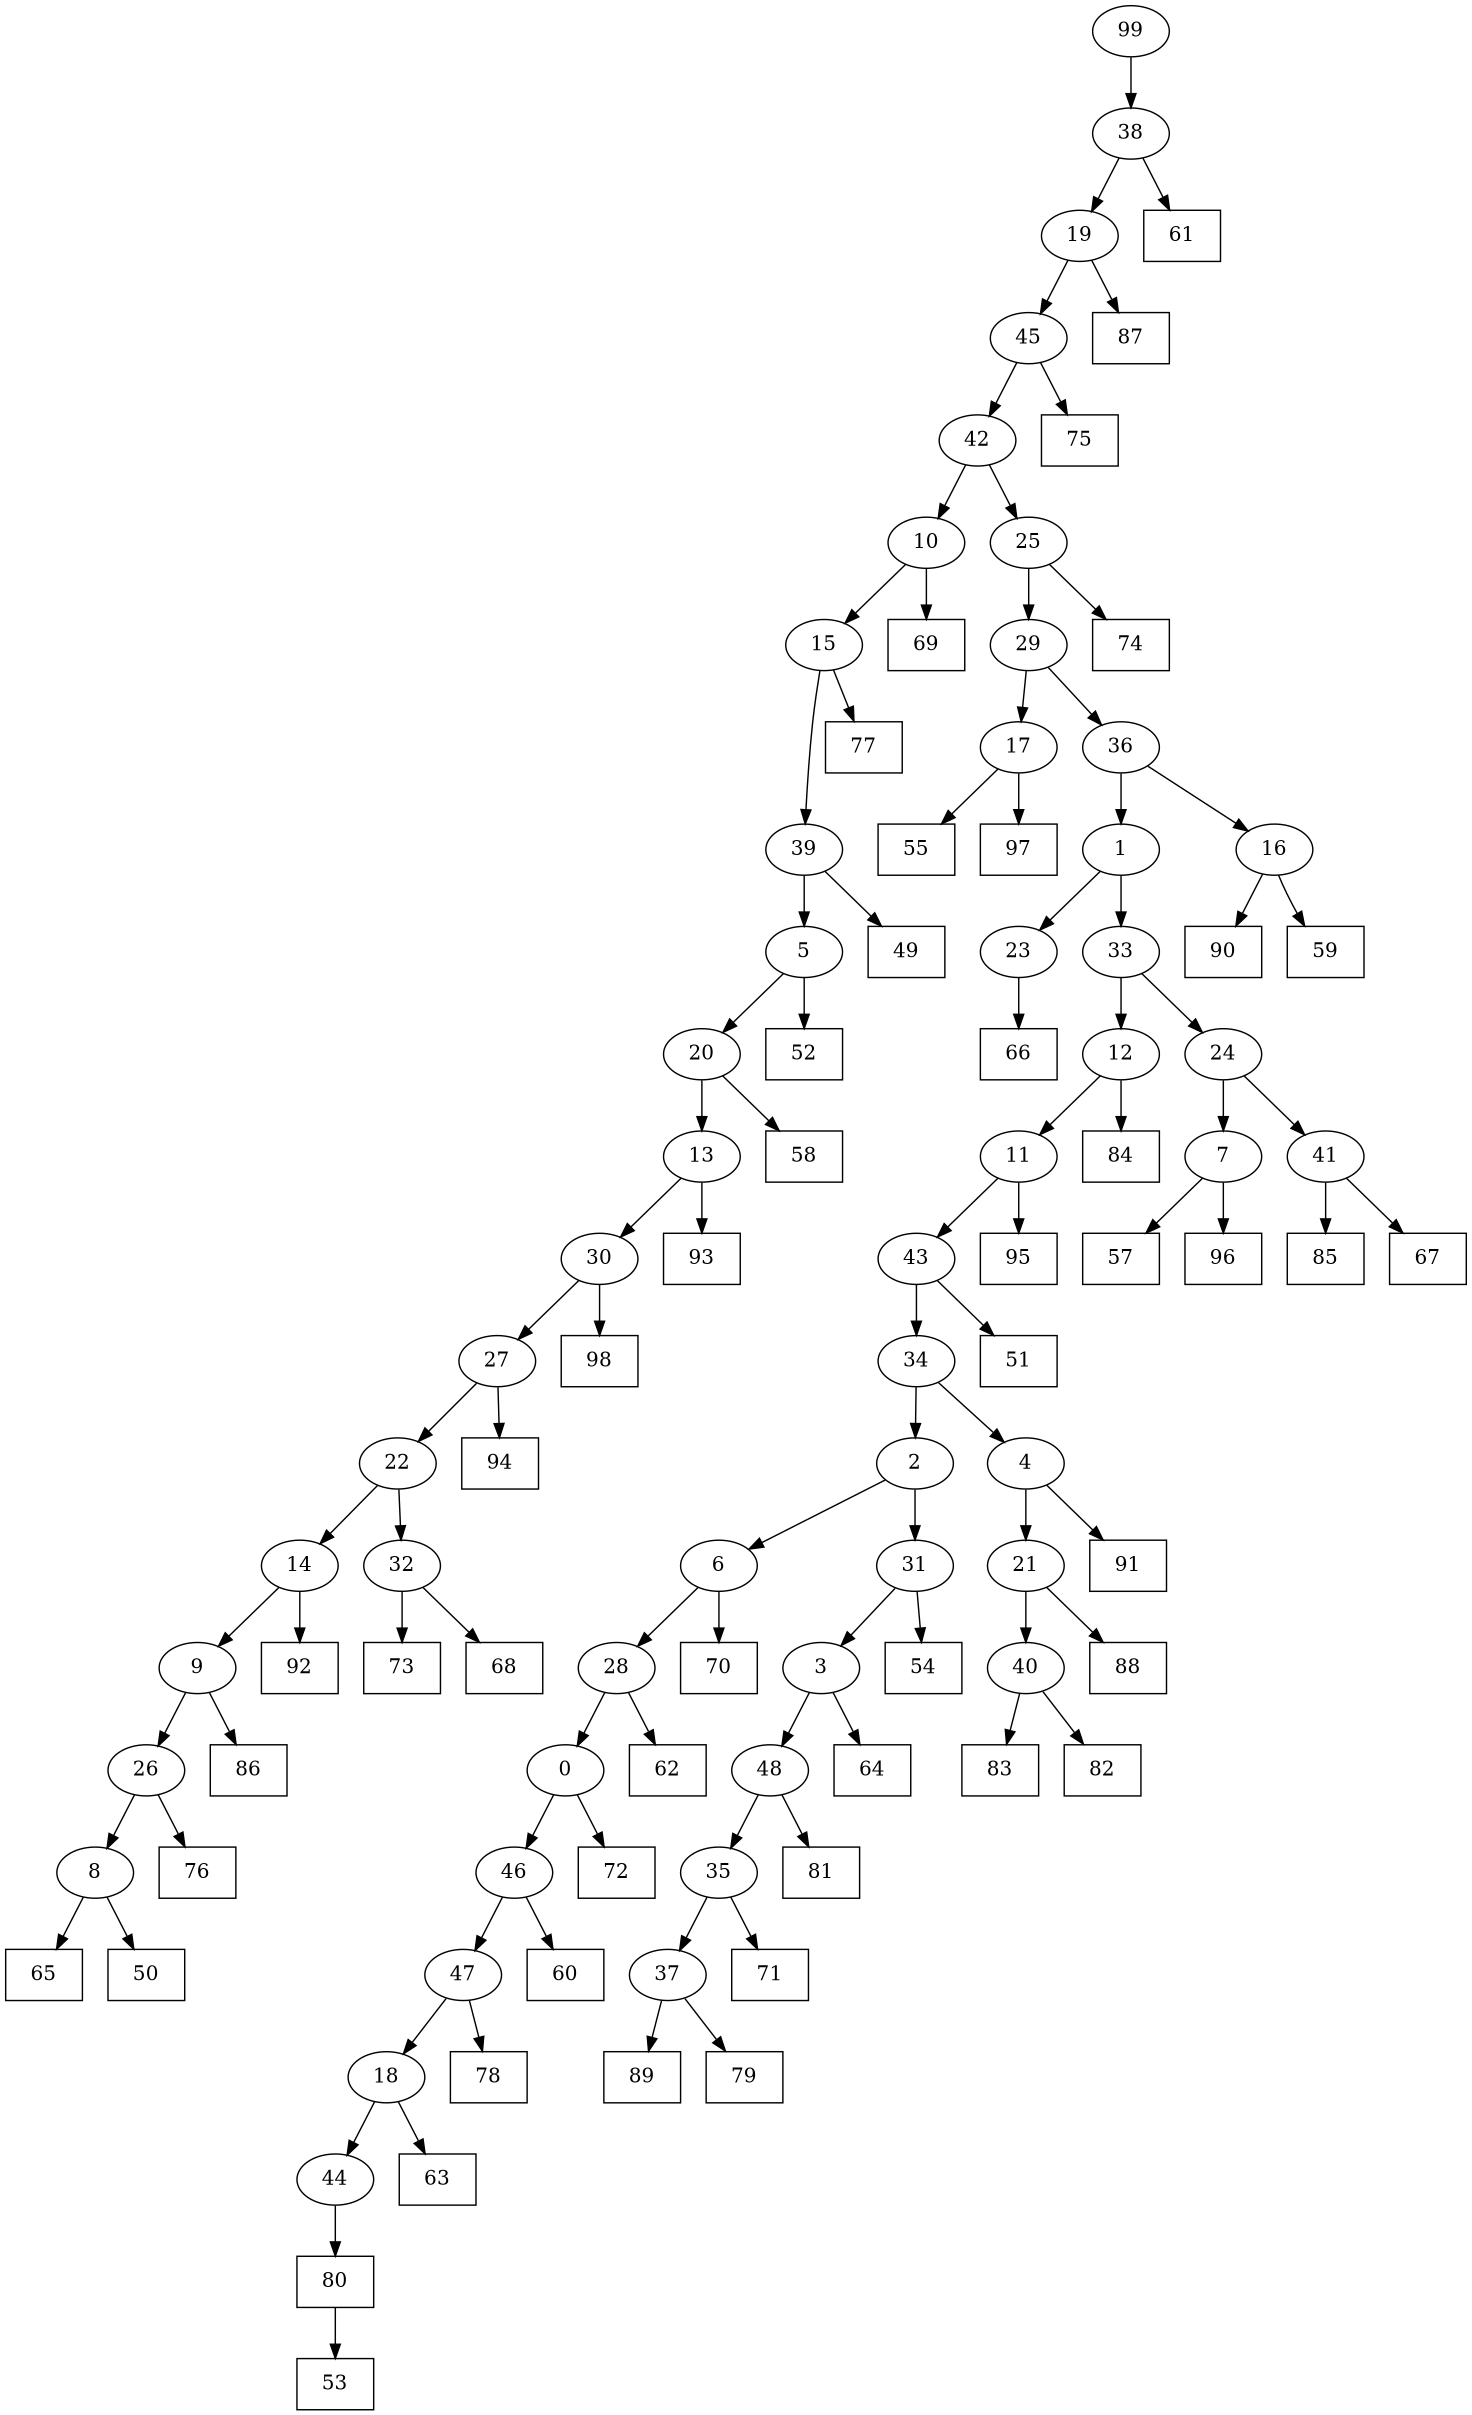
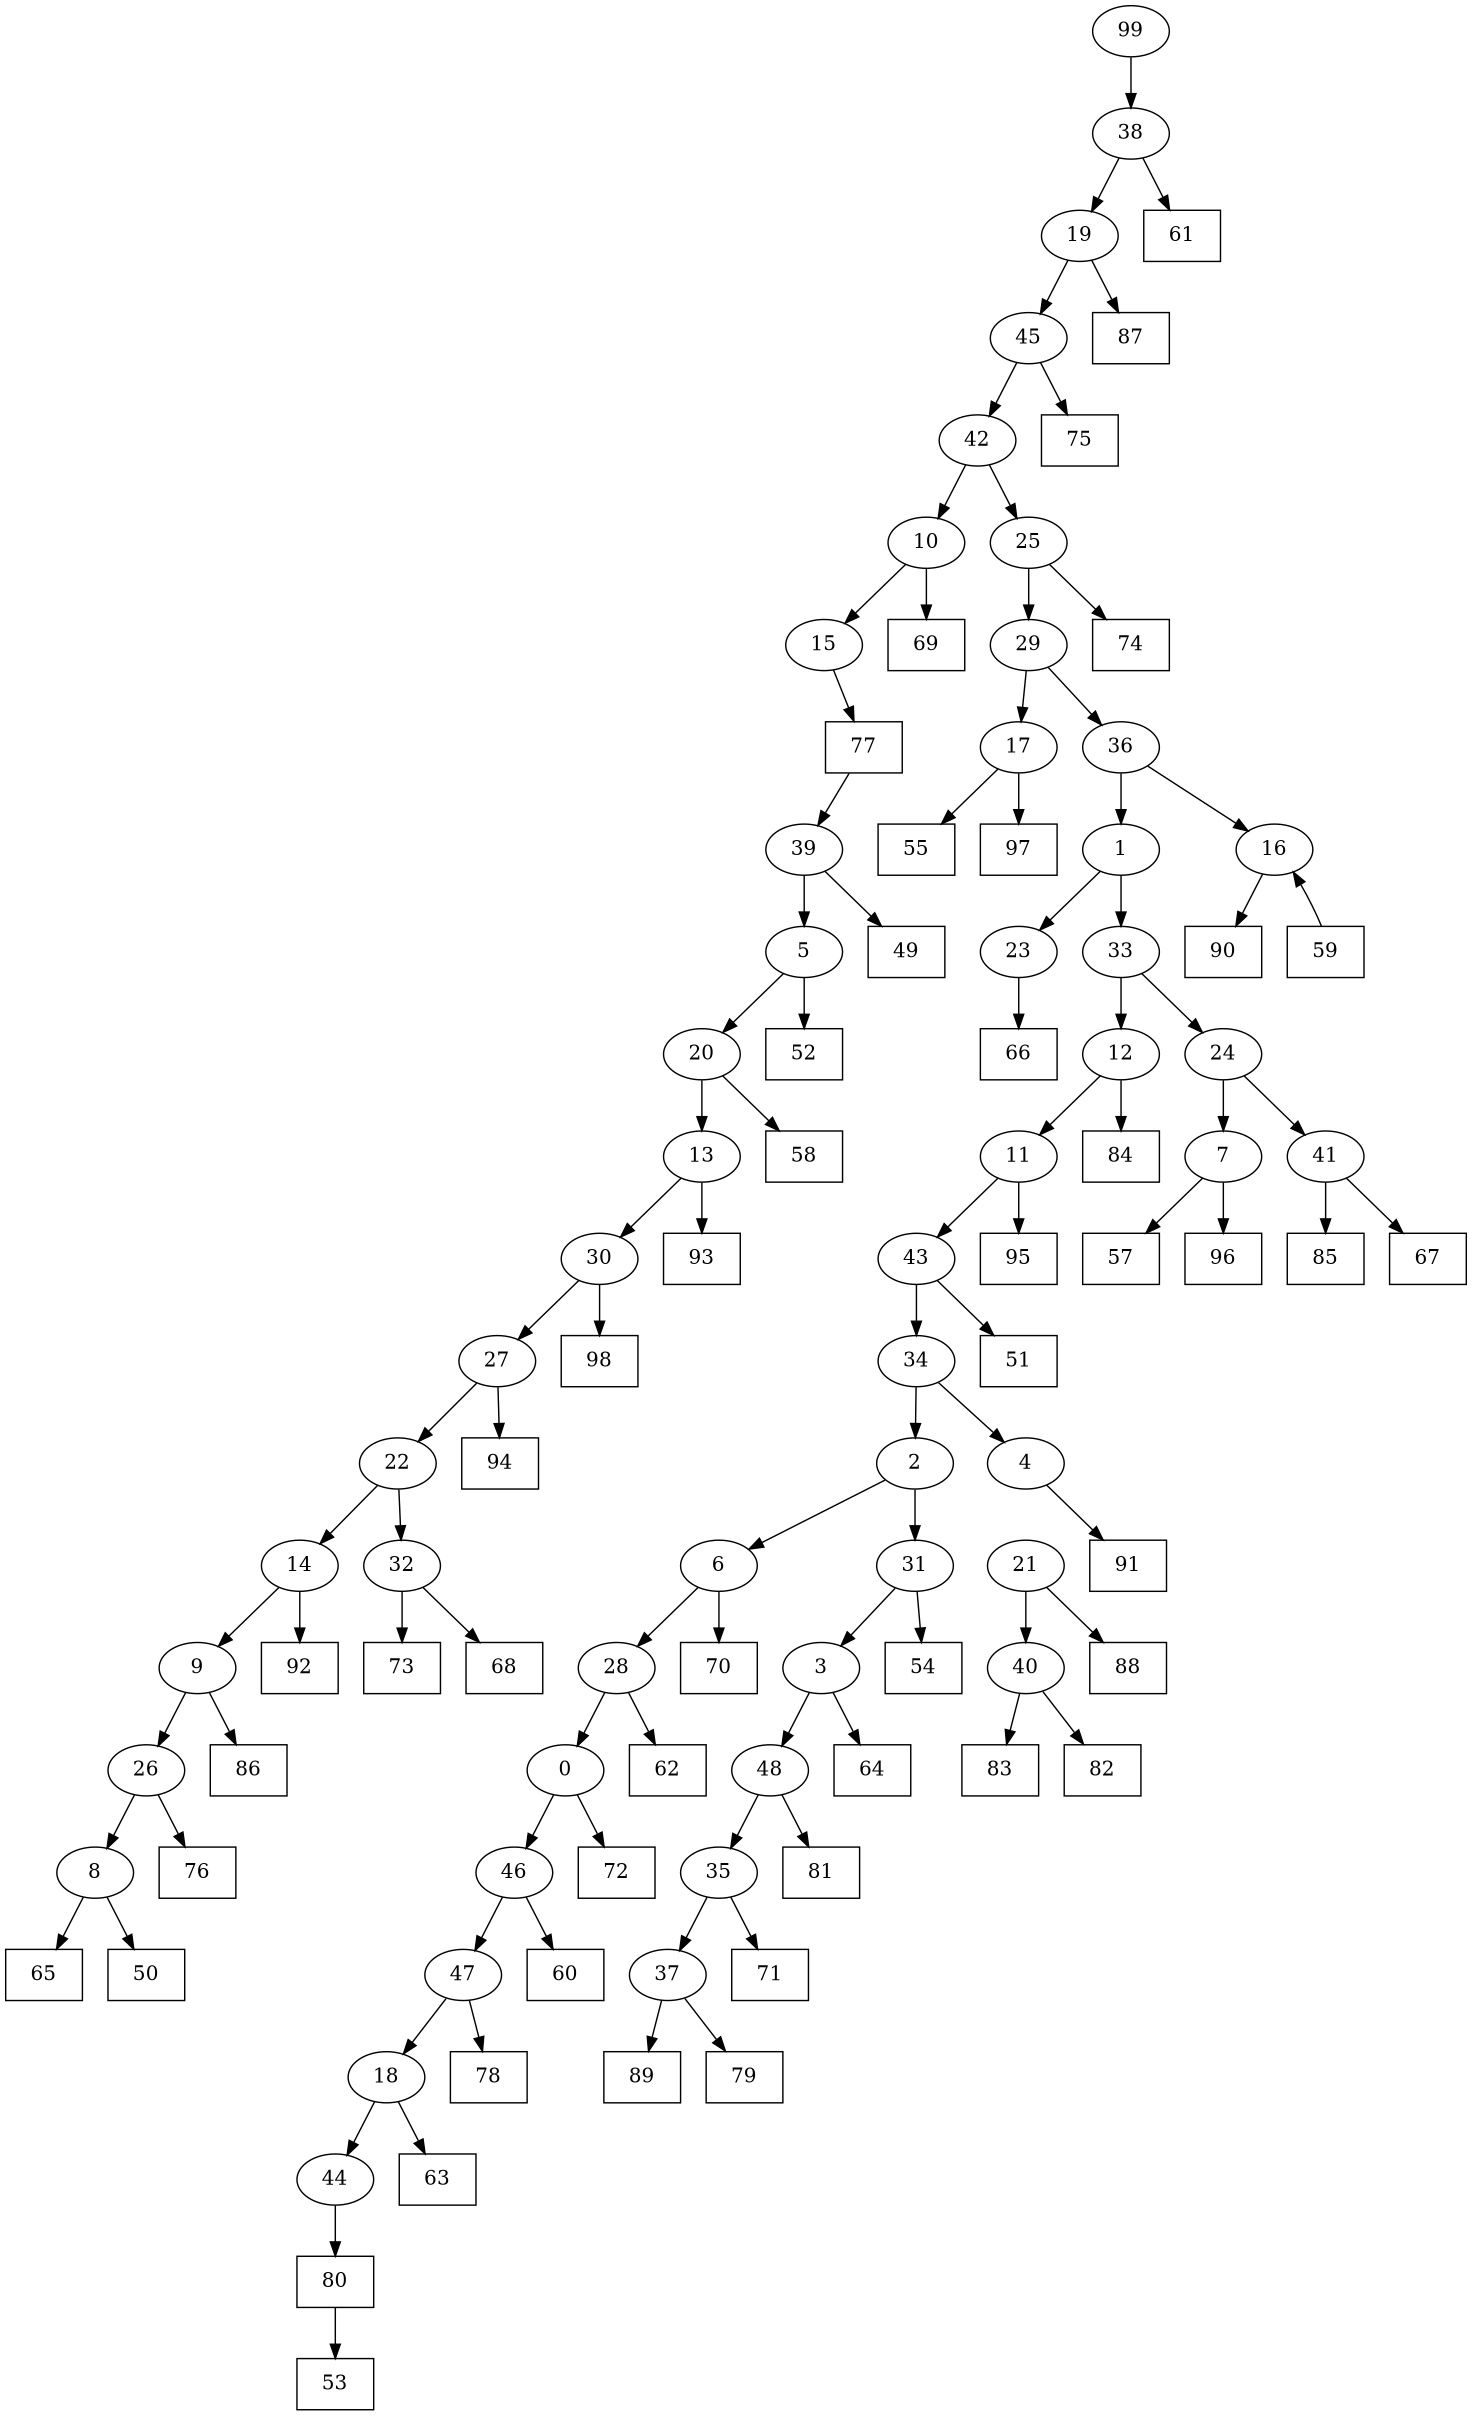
(811, 740) -> (837, 793)
(1287, 895) -> (1312, 905)
(1026, 1508) -> none
